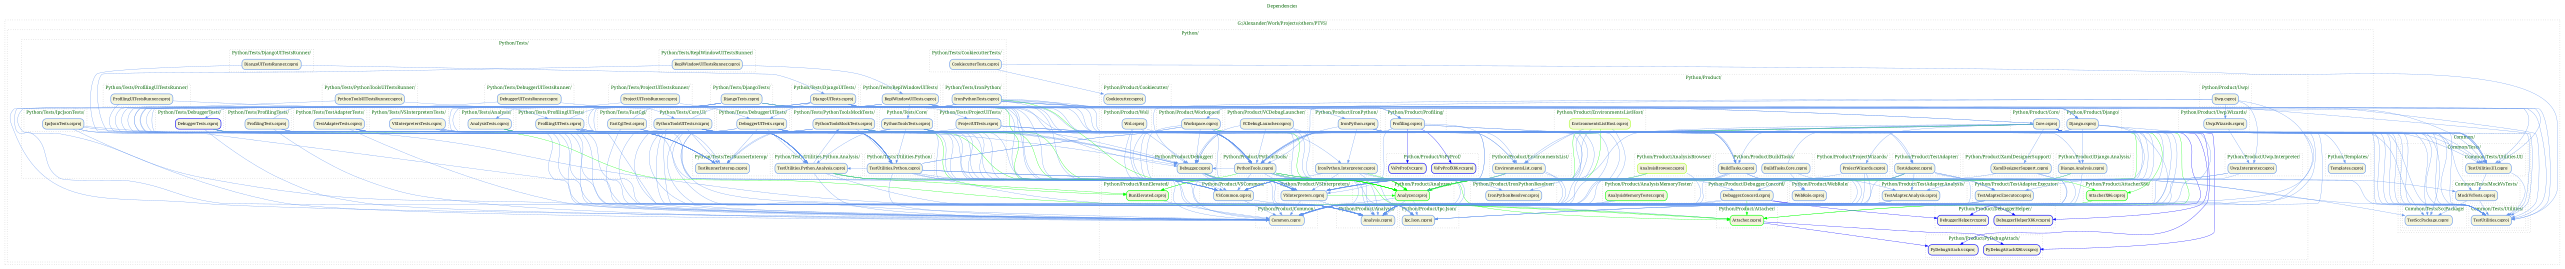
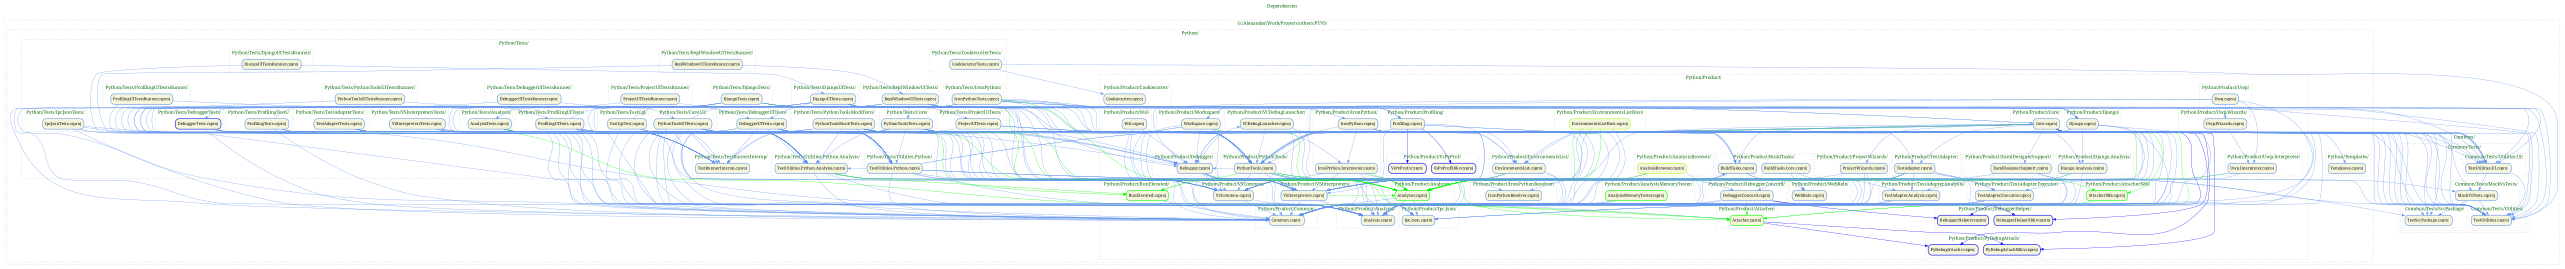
(683, 124) -> (683, 124)
(1849, 132) -> (1982, 129)
(1213, 137) -> (1214, 141)
(825, 147) -> (830, 145)
(1829, 179) -> (1829, 179)
(1530, 180) -> (1524, 180)
(801, 214) -> none
